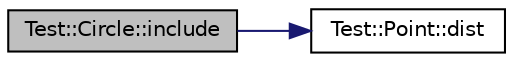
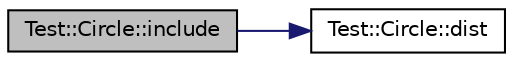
(408, 31) -> (408, 31)
